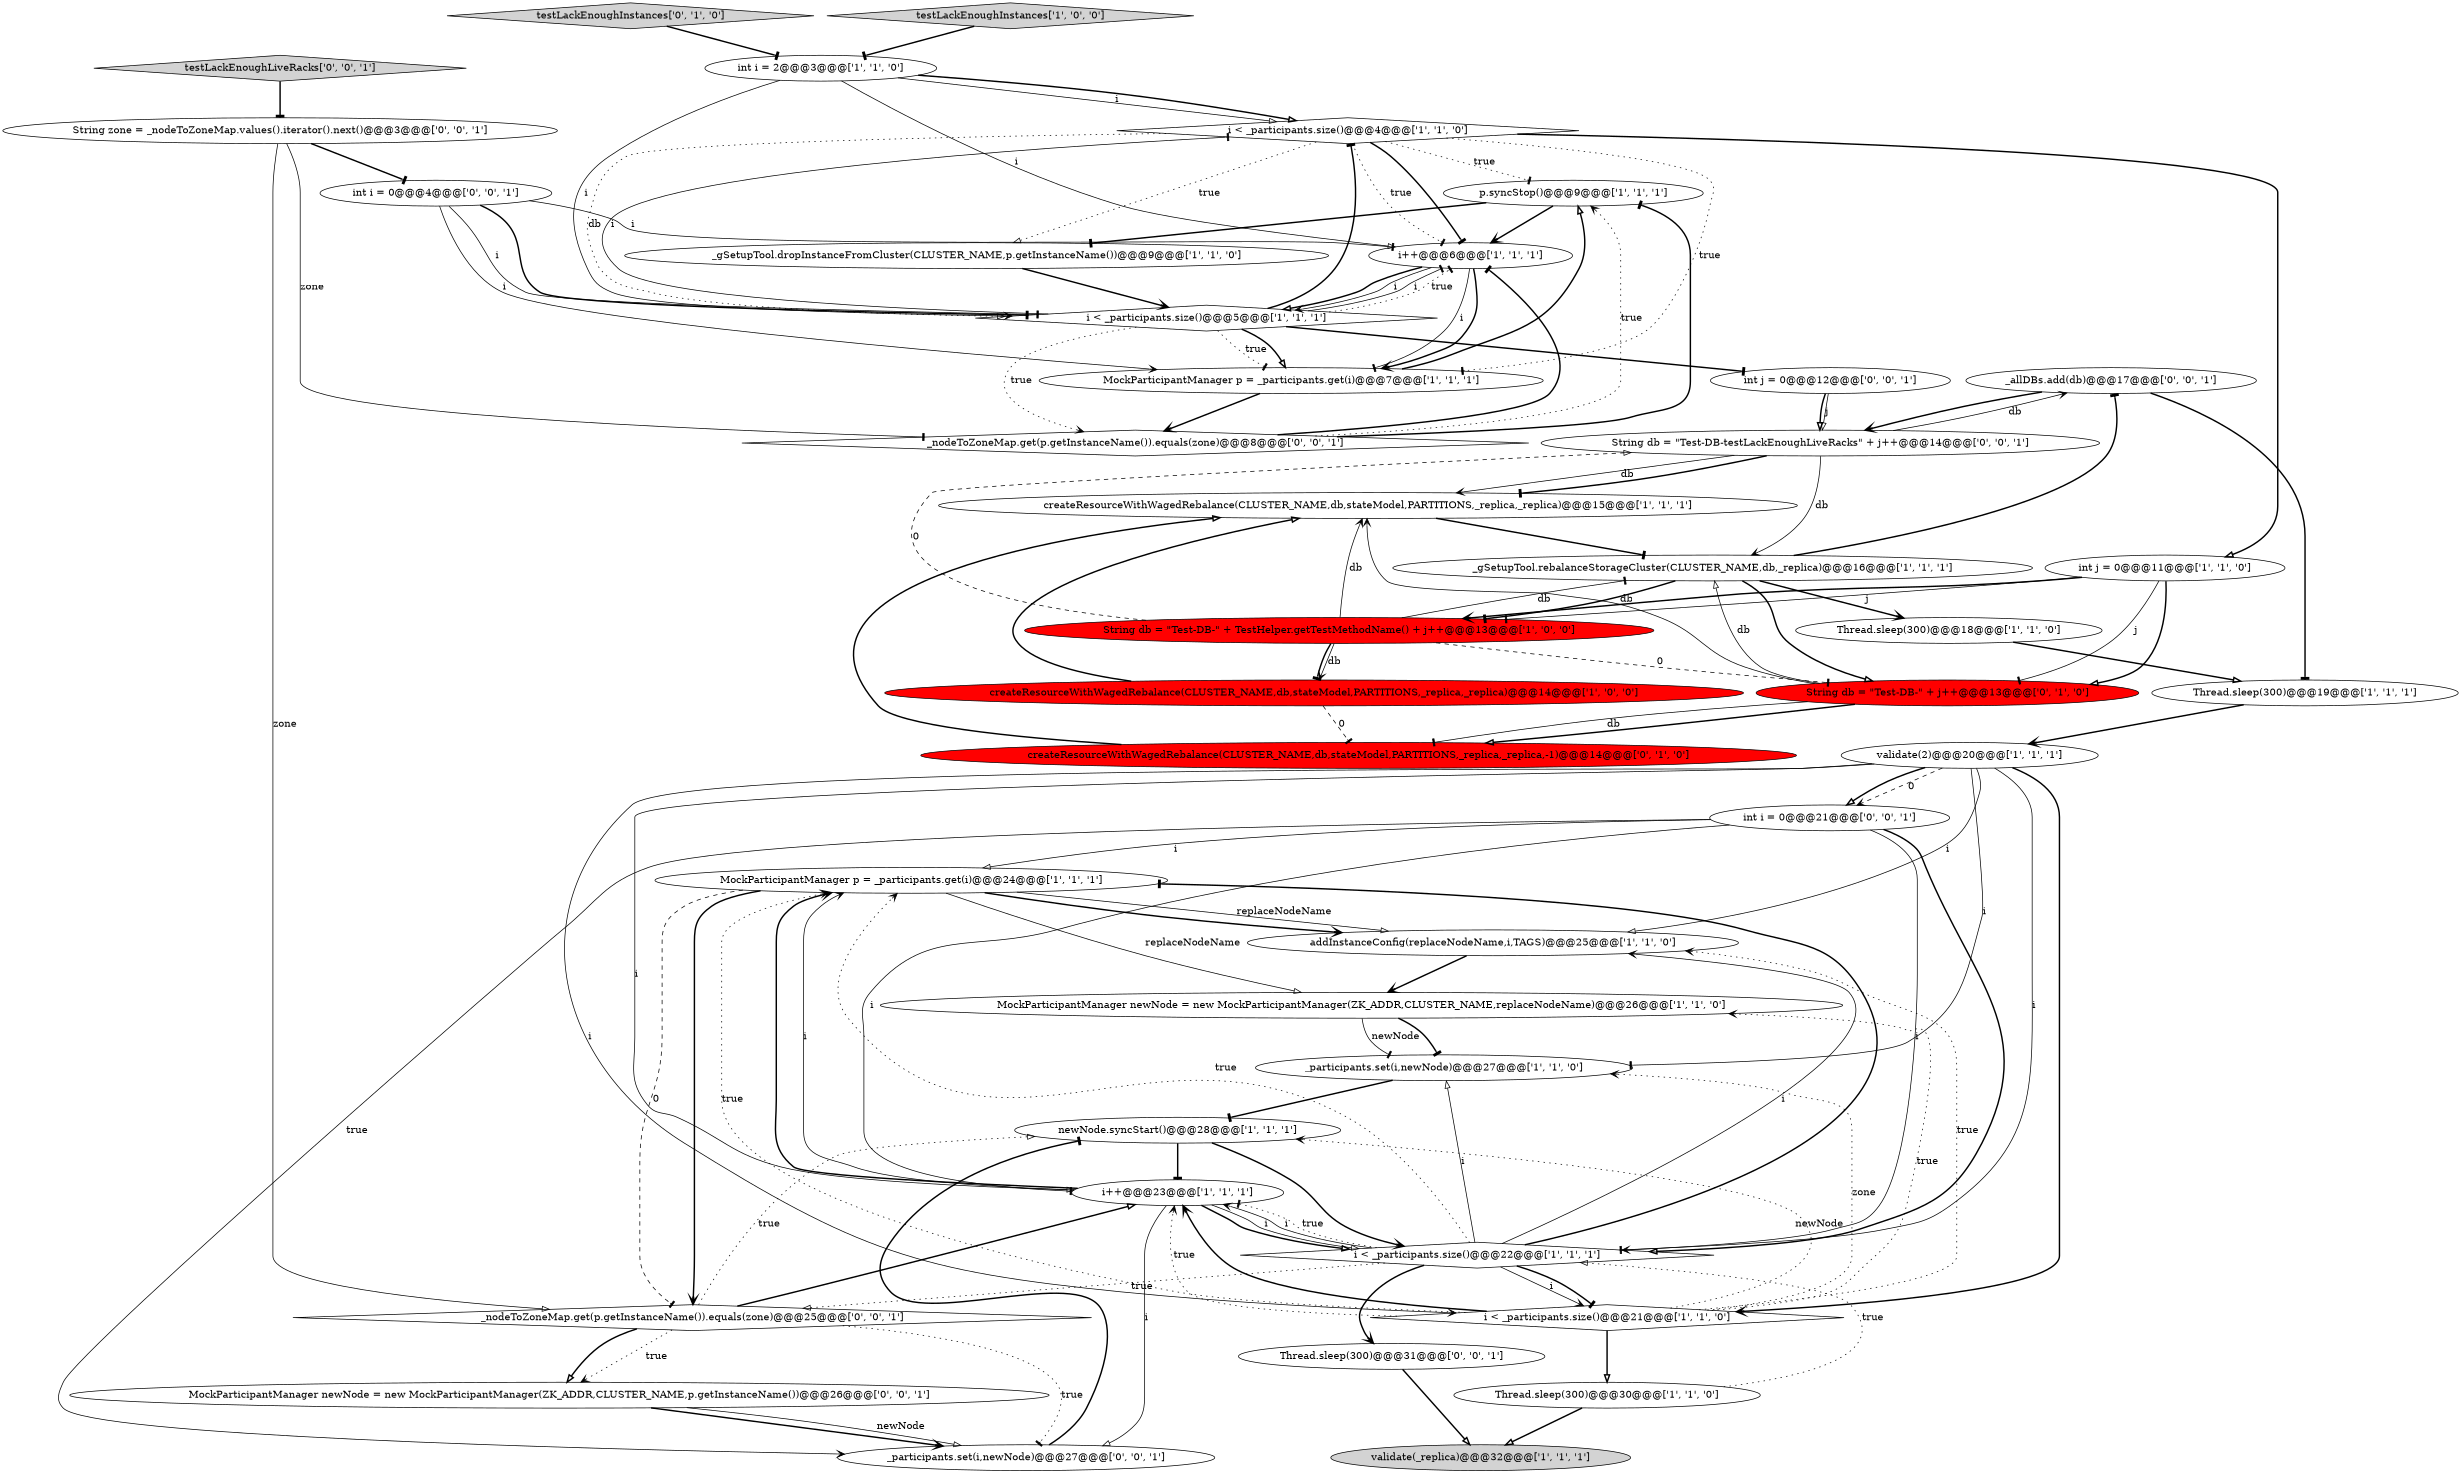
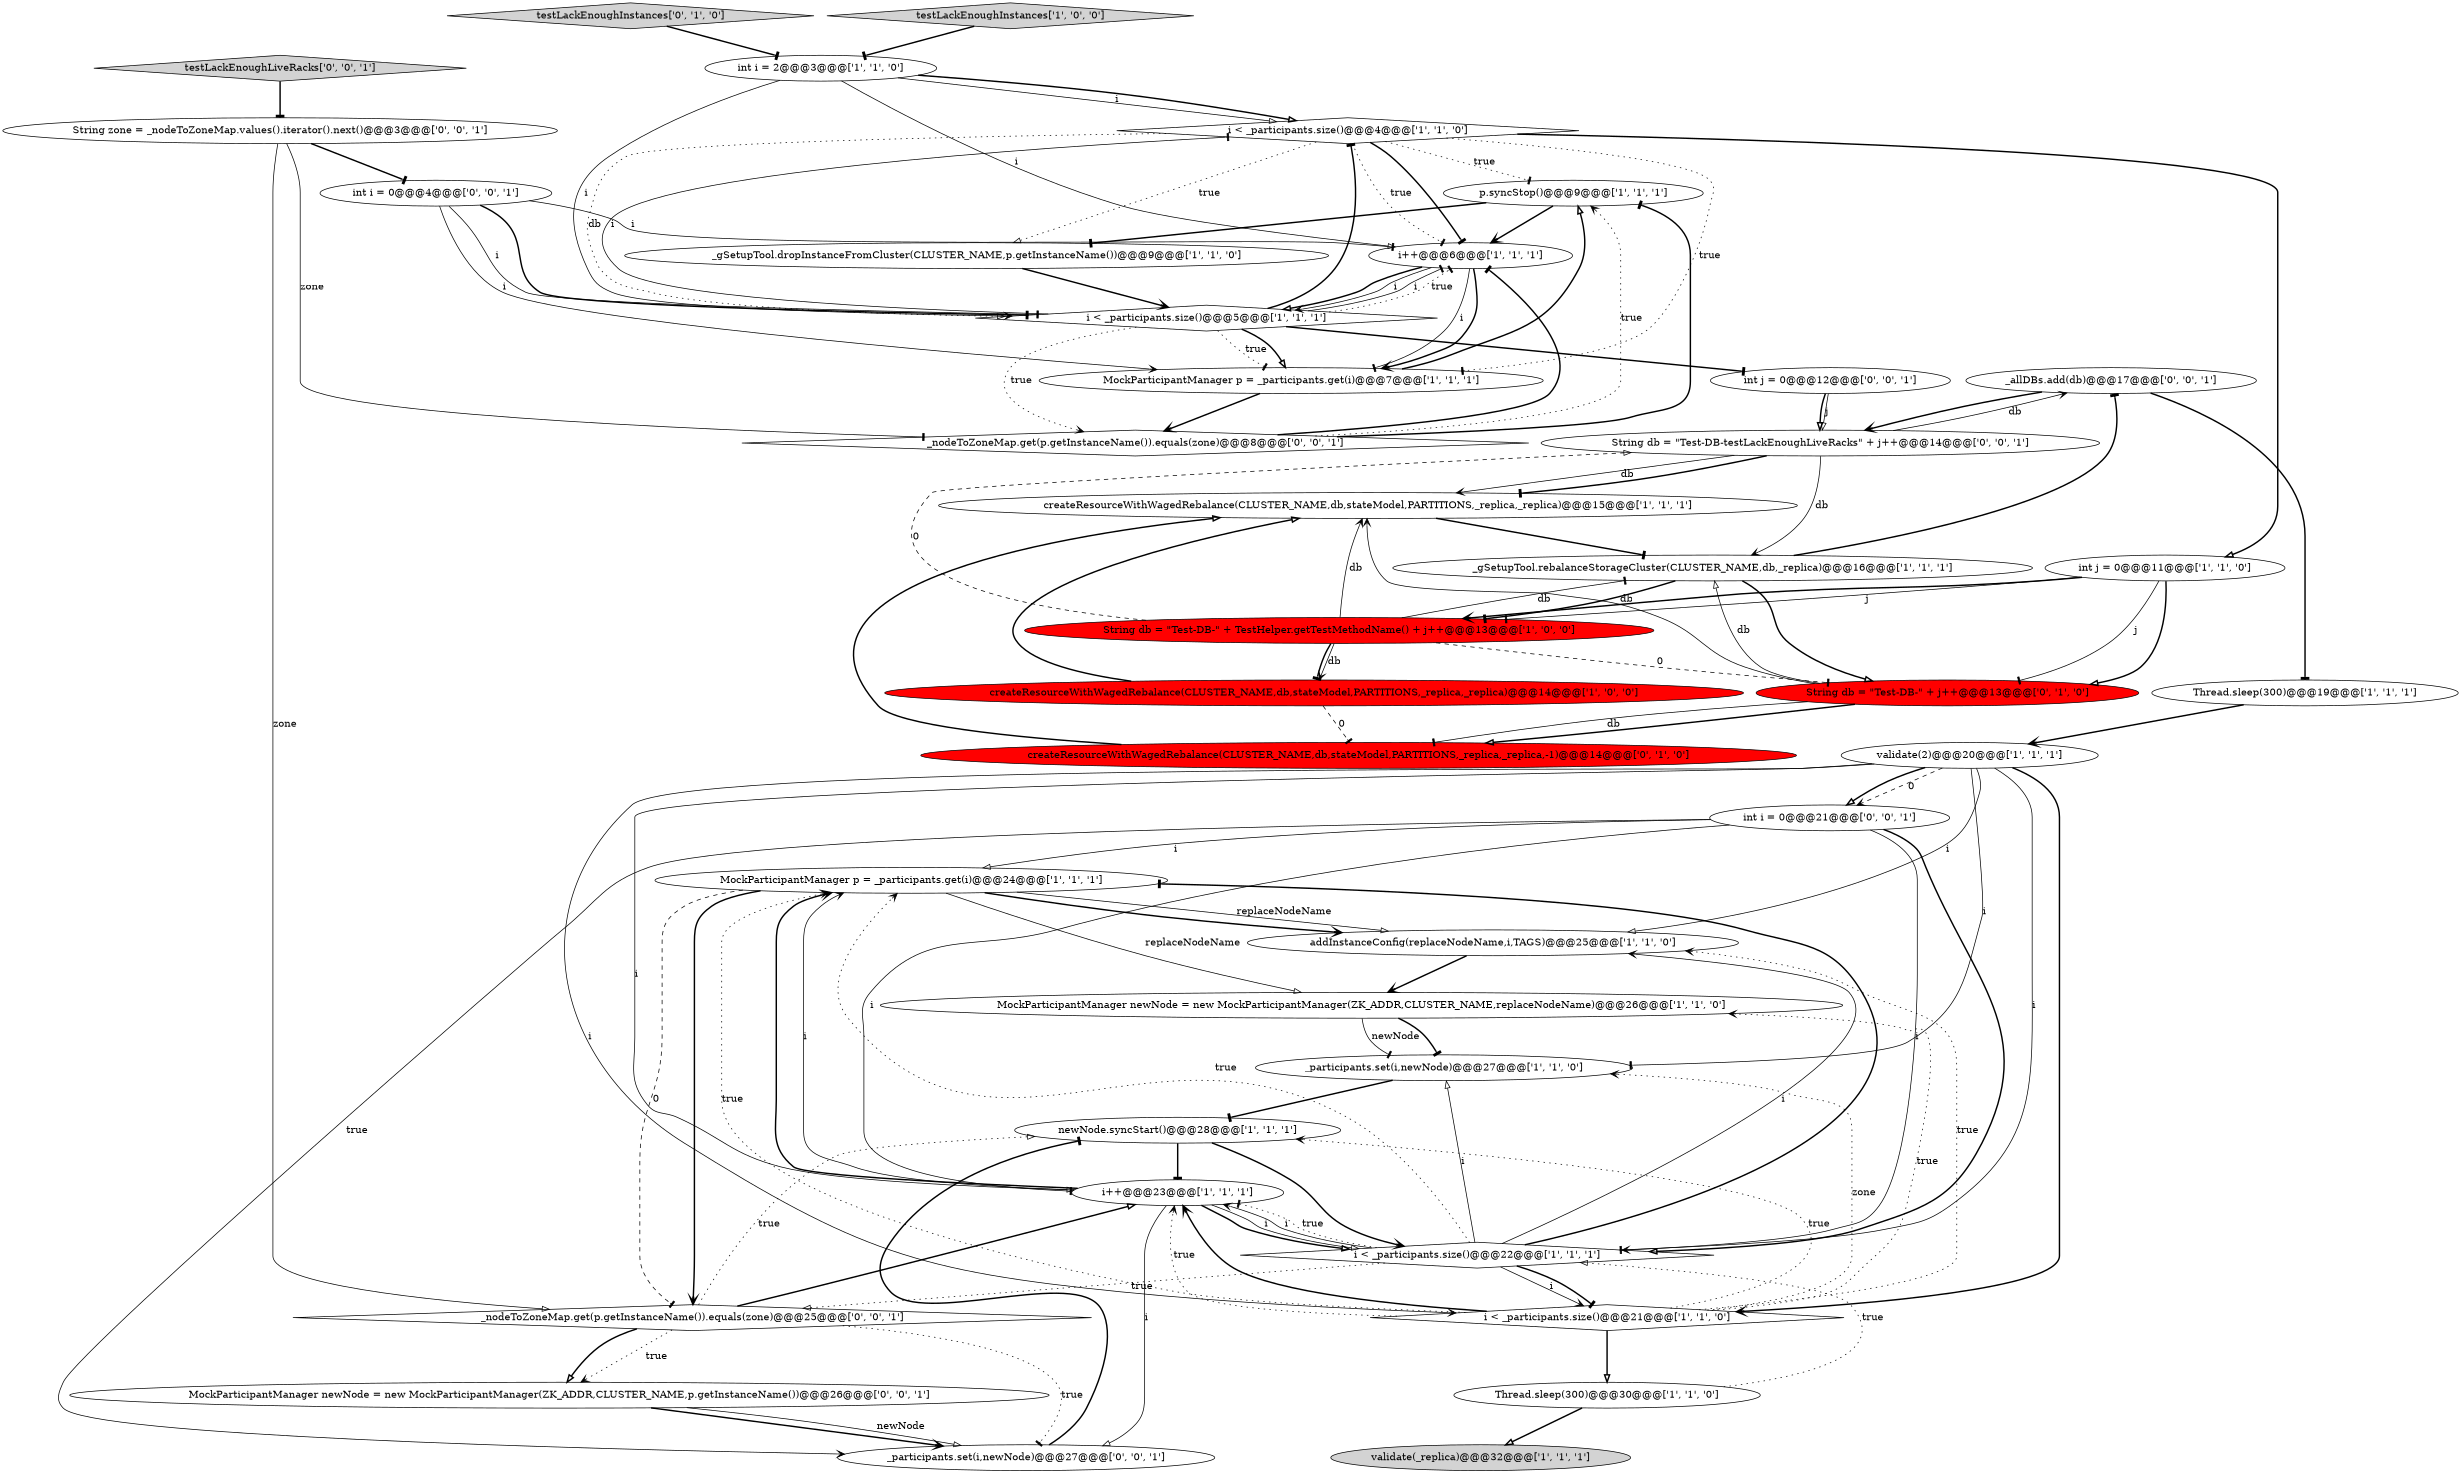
(1949, 630) -> none
(1819, 1224) -> (1819, 1224)
(1392, 1356) -> none
